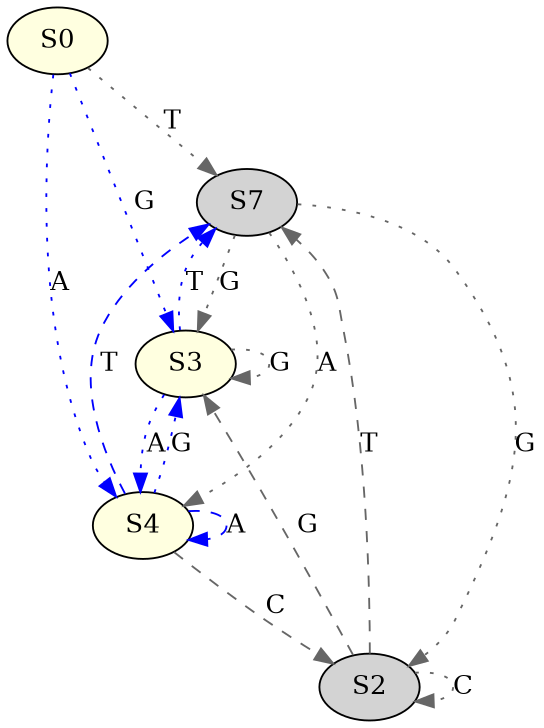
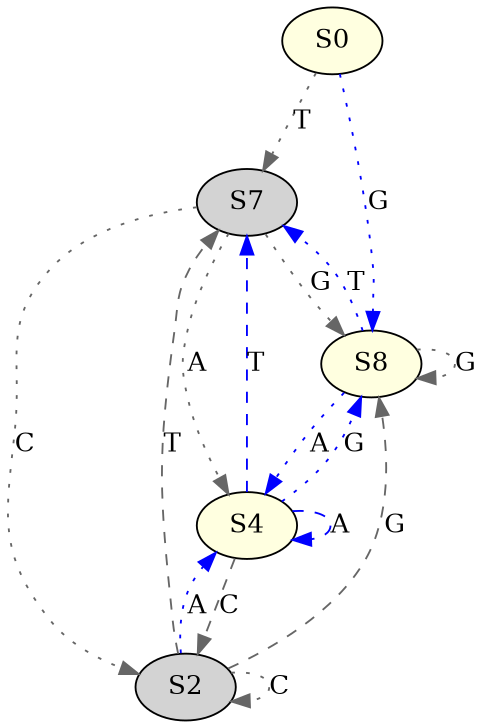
(50, 283) -> (183, 607)
(186, 364) -> (371, 364)
(526, 445) -> (25, 445)
